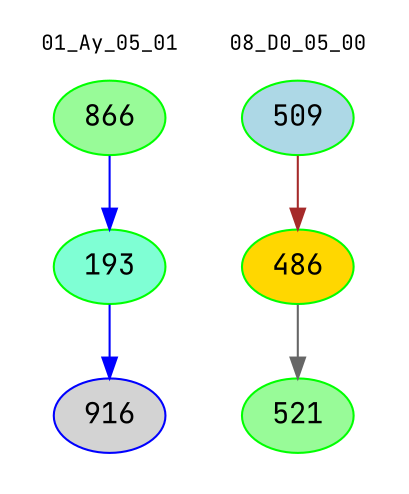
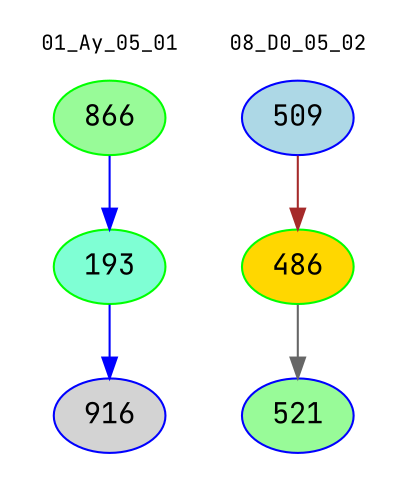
(299, 44) -> (299, 44)
(298, 118) -> (298, 118)
(298, 416) -> (298, 416)
